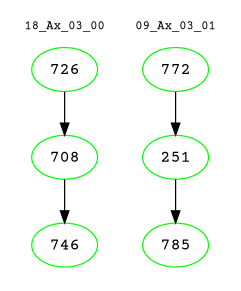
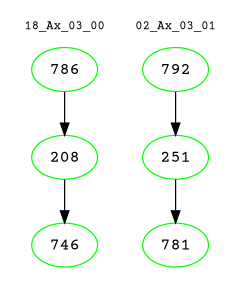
(176, 26) -> (176, 26)
(65, 70) -> (65, 70)
(176, 70) -> (176, 70)
(65, 157) -> (65, 157)
(176, 245) -> (176, 245)
